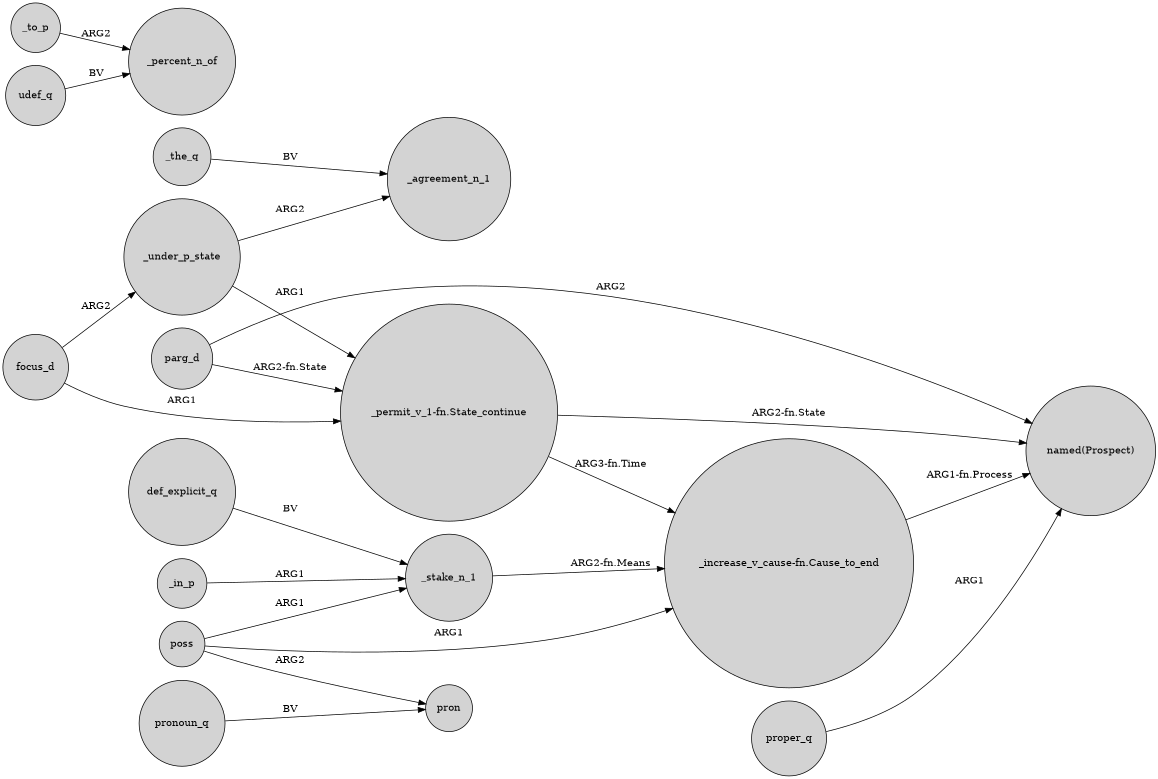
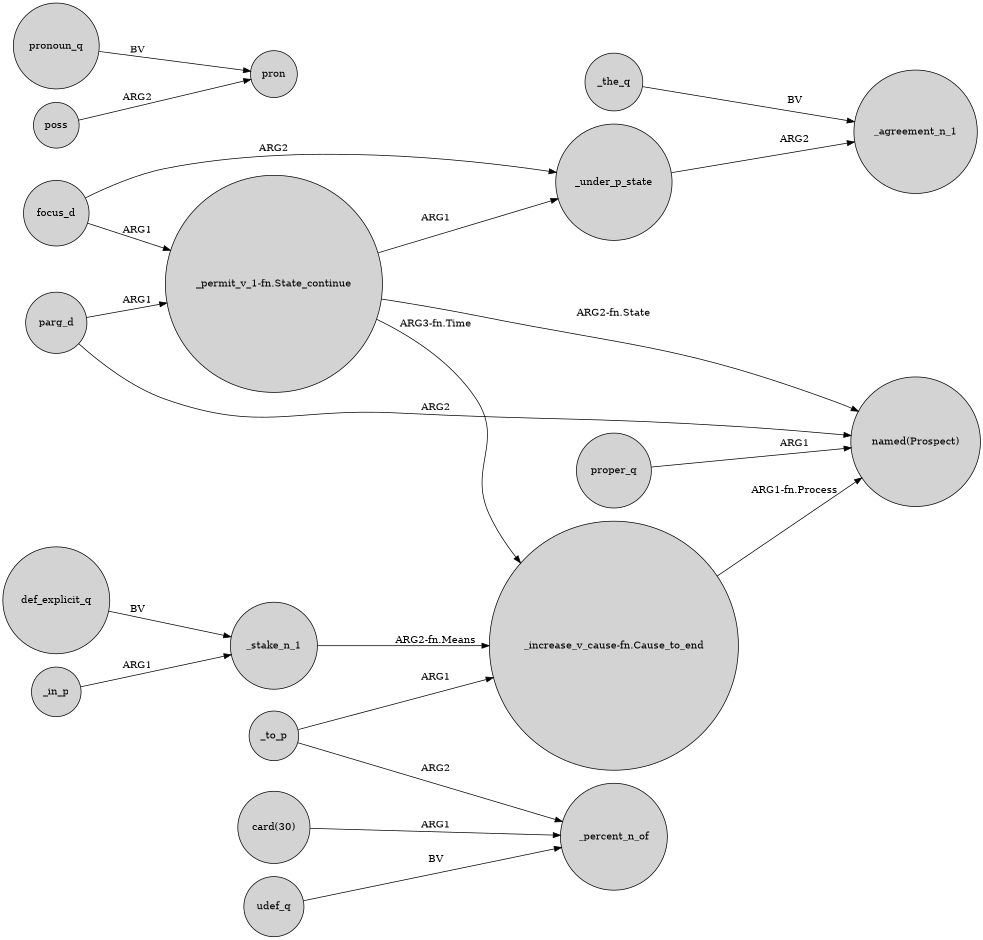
(290, 320) -> (465, 227)
(290, 368) -> (137, 300)
(302, 614) -> none
(437, 650) -> (392, 705)
none -> (274, 827)
